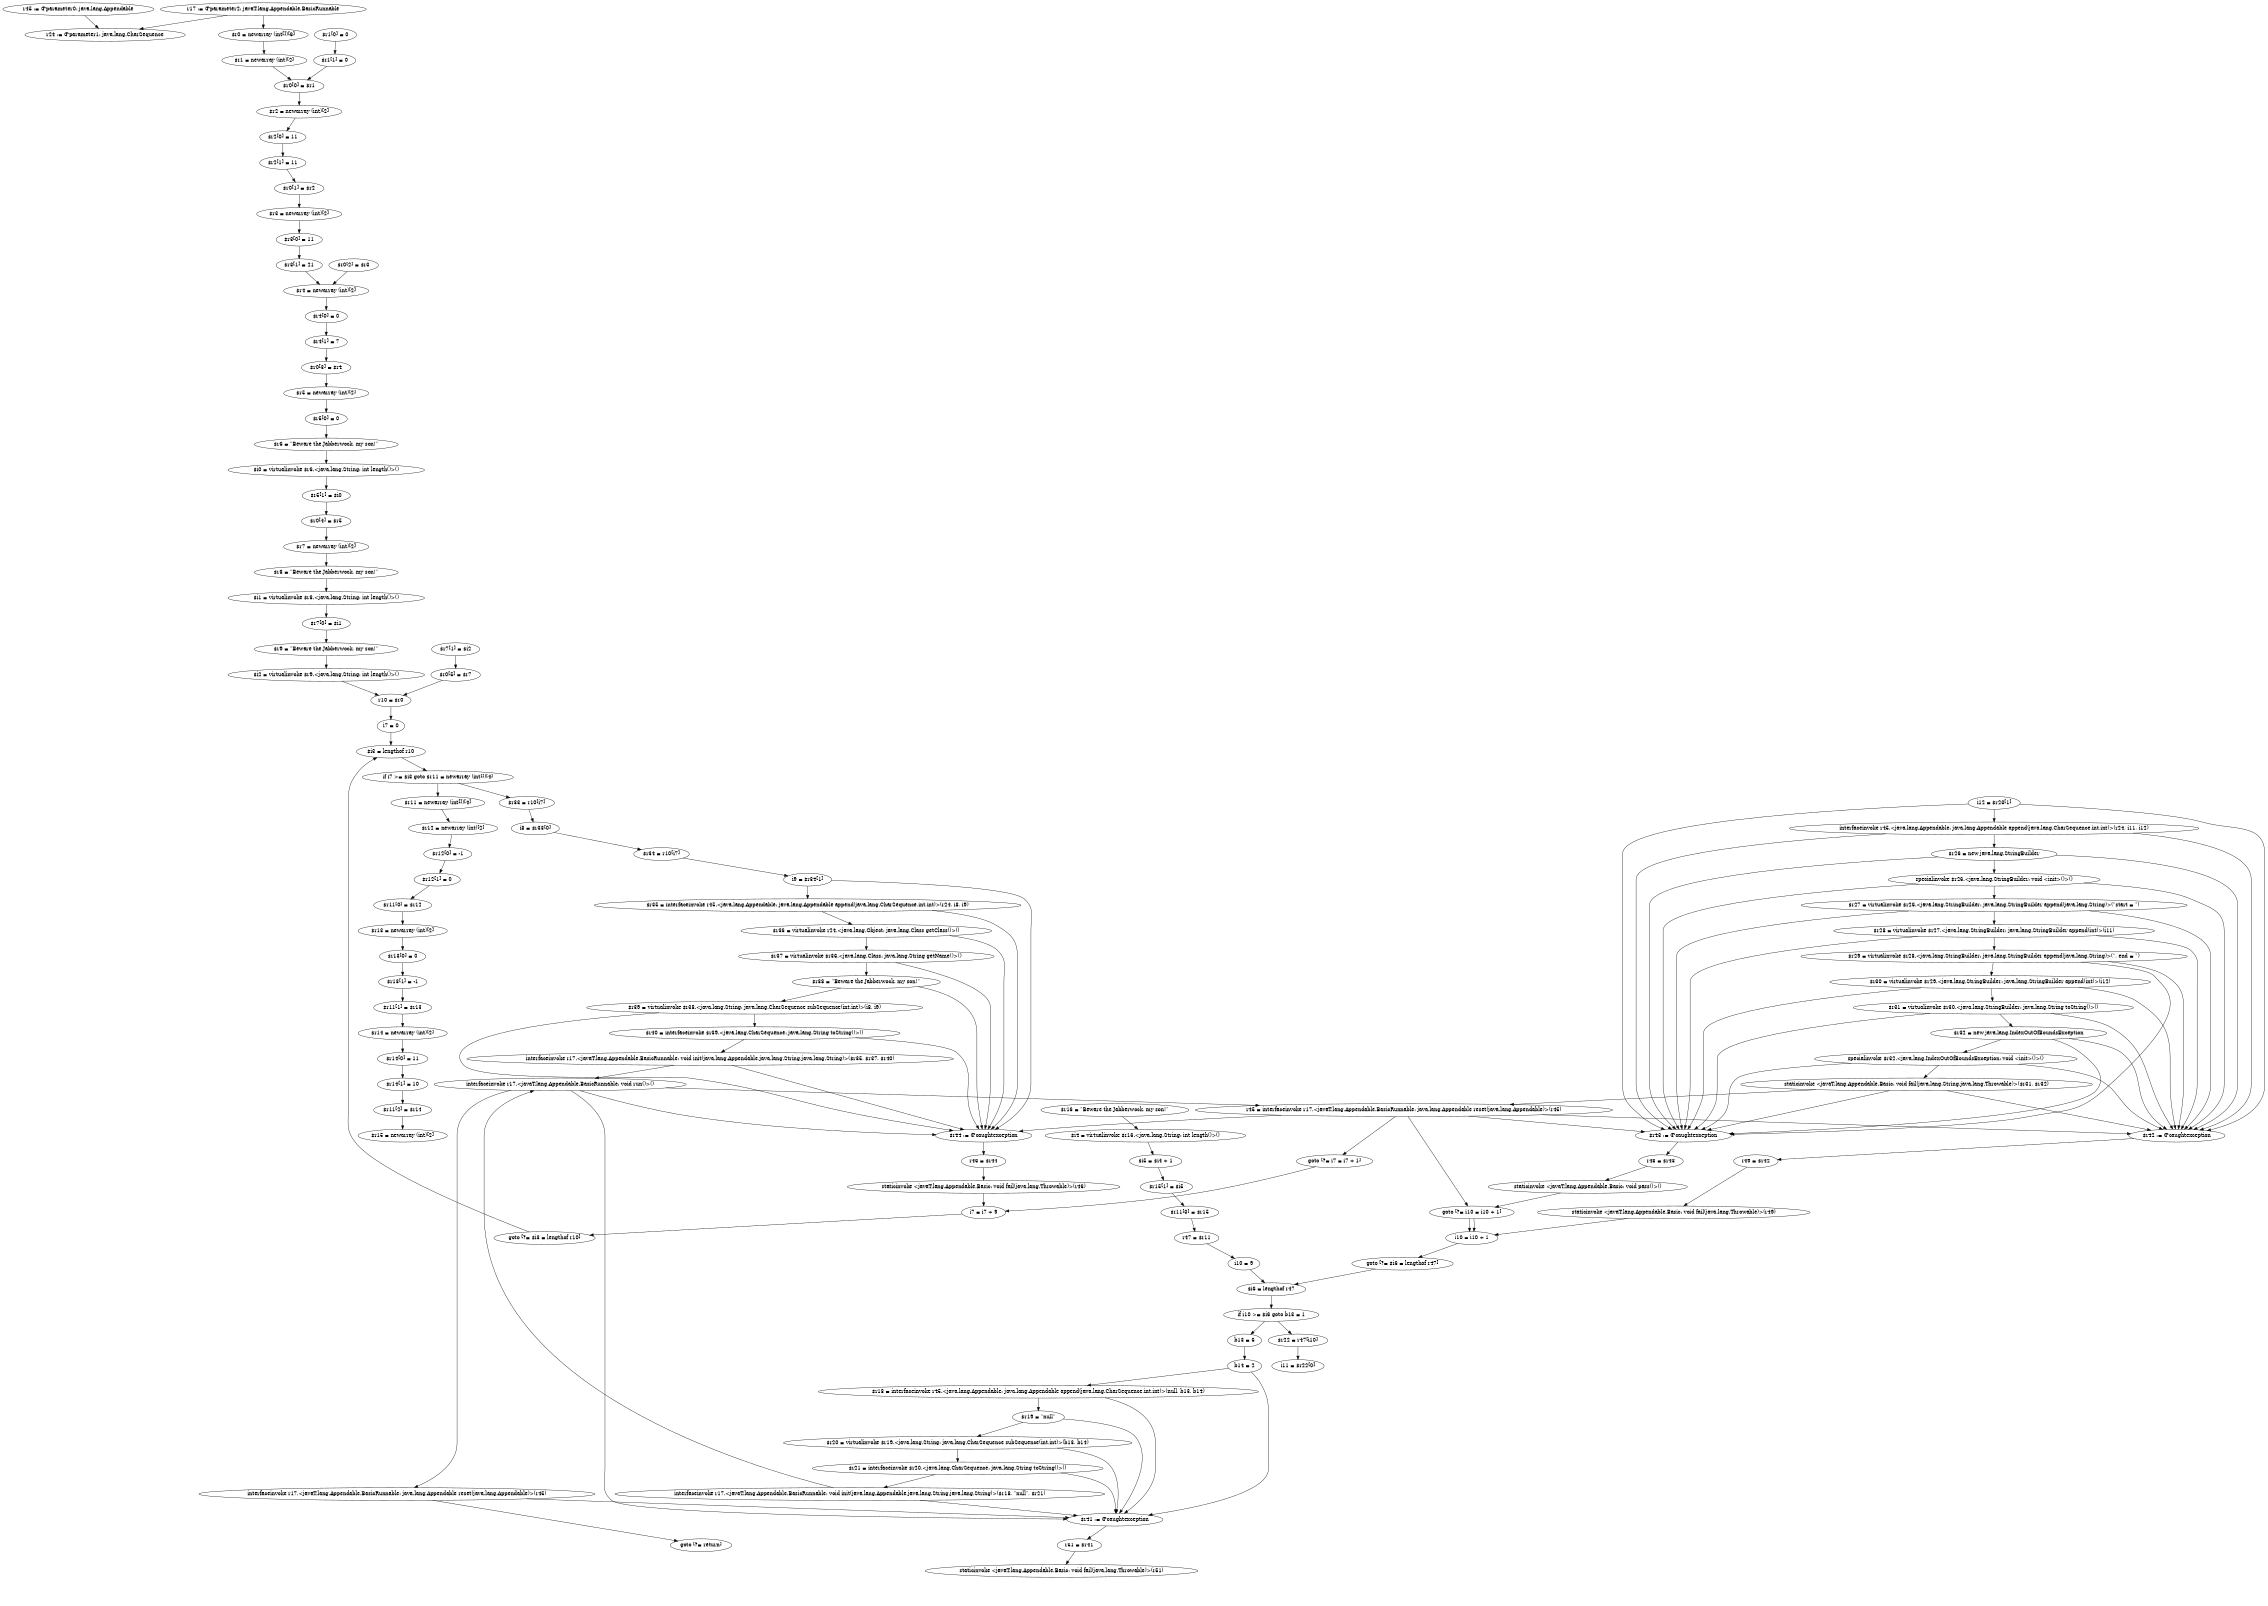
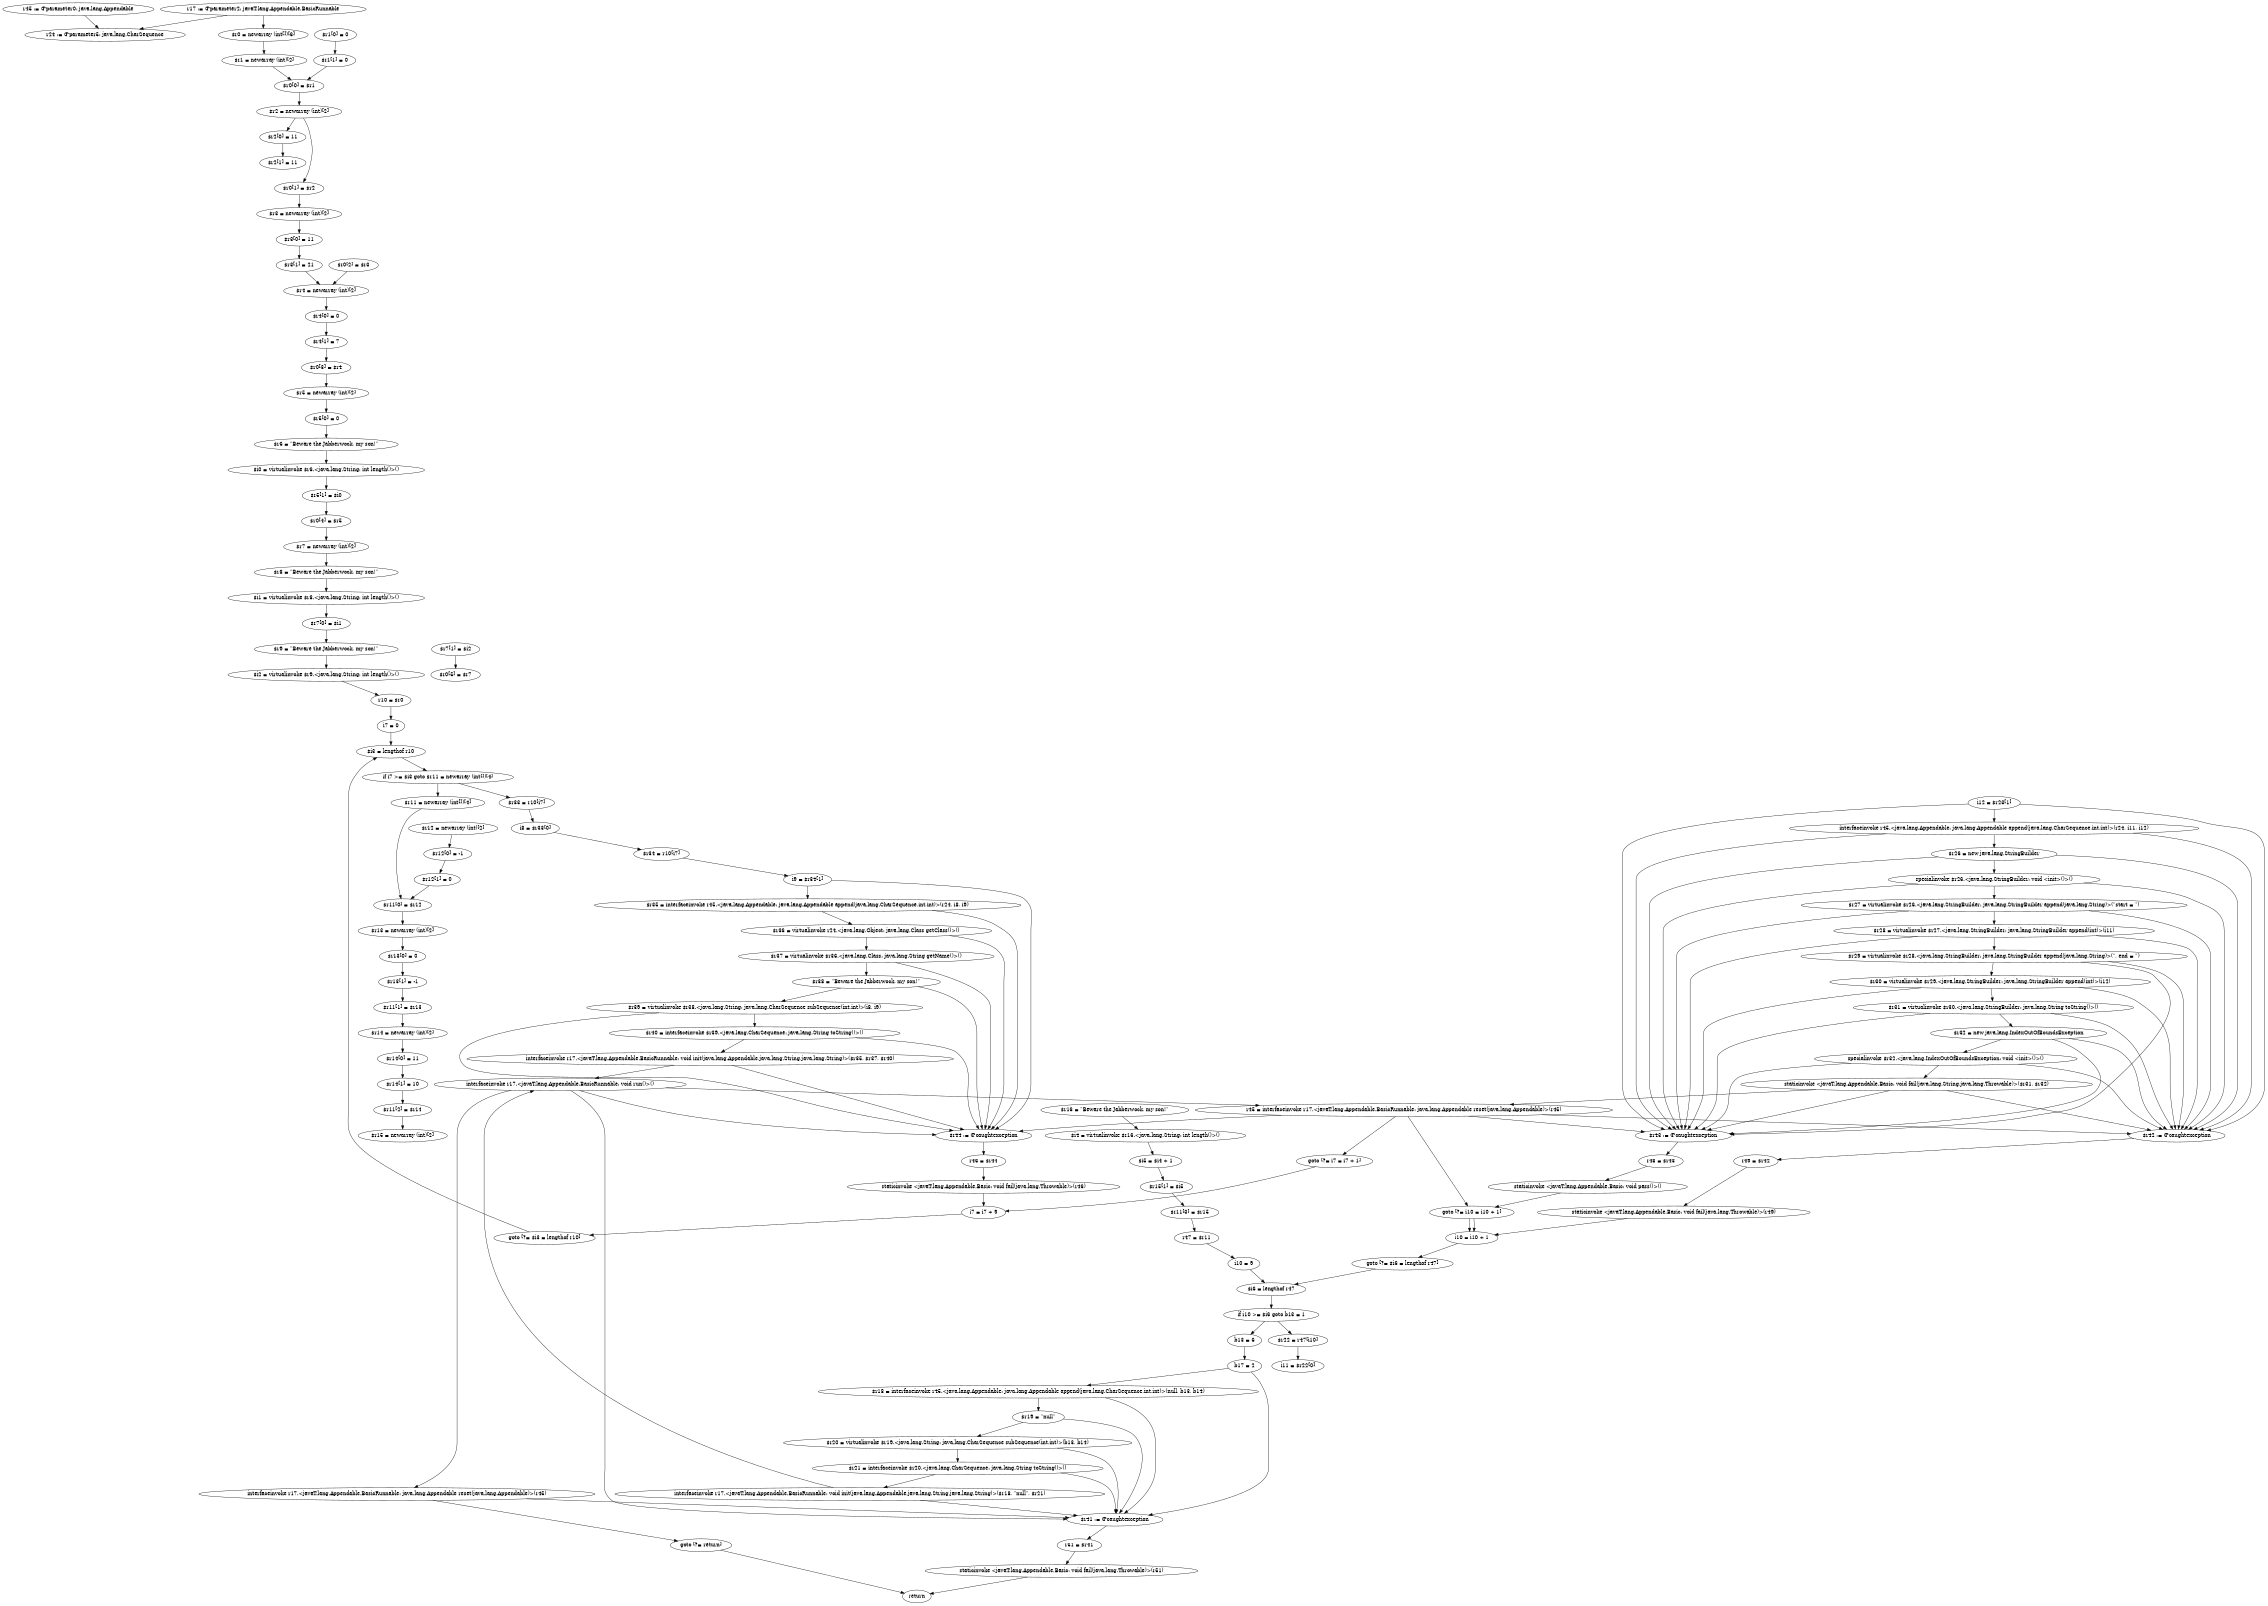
(105, 35) -> (105, 35)
(290, 174) -> (312, 148)
(425, 687) -> none
(445, 814) -> (397, 848)
(1245, 1366) -> (1245, 1366)
none -> (917, 1596)
